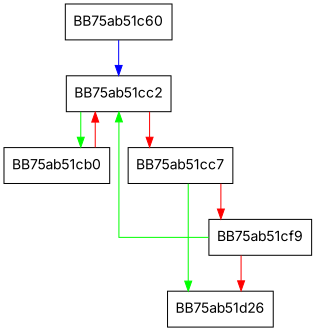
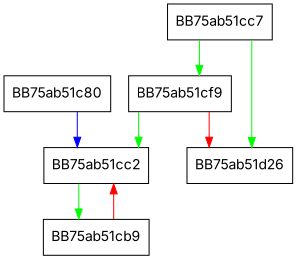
(119, 22) -> (57, 94)
(150, 125) -> none
(57, 166) -> (96, 237)
(221, 196) -> (199, 53)
